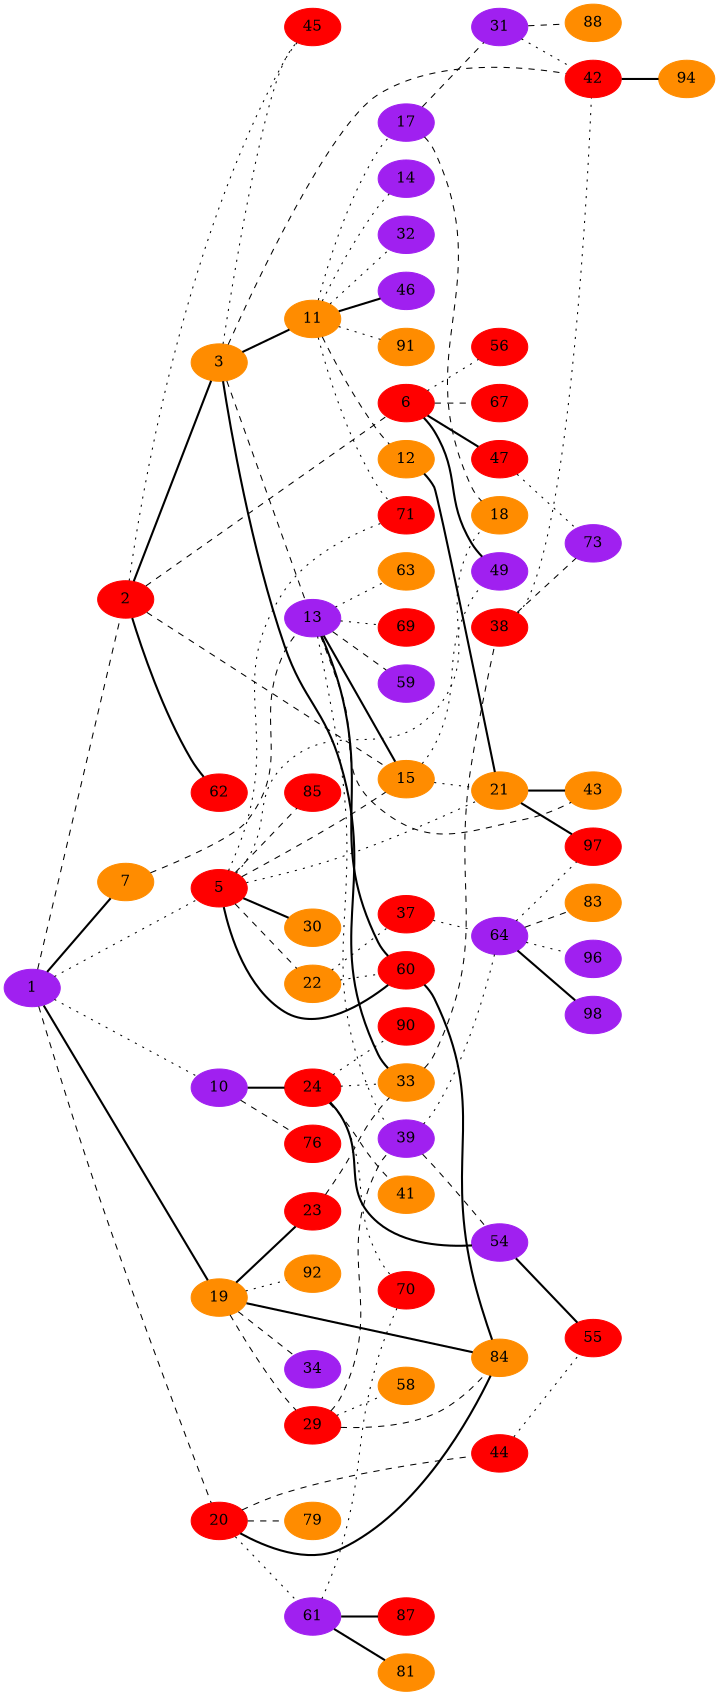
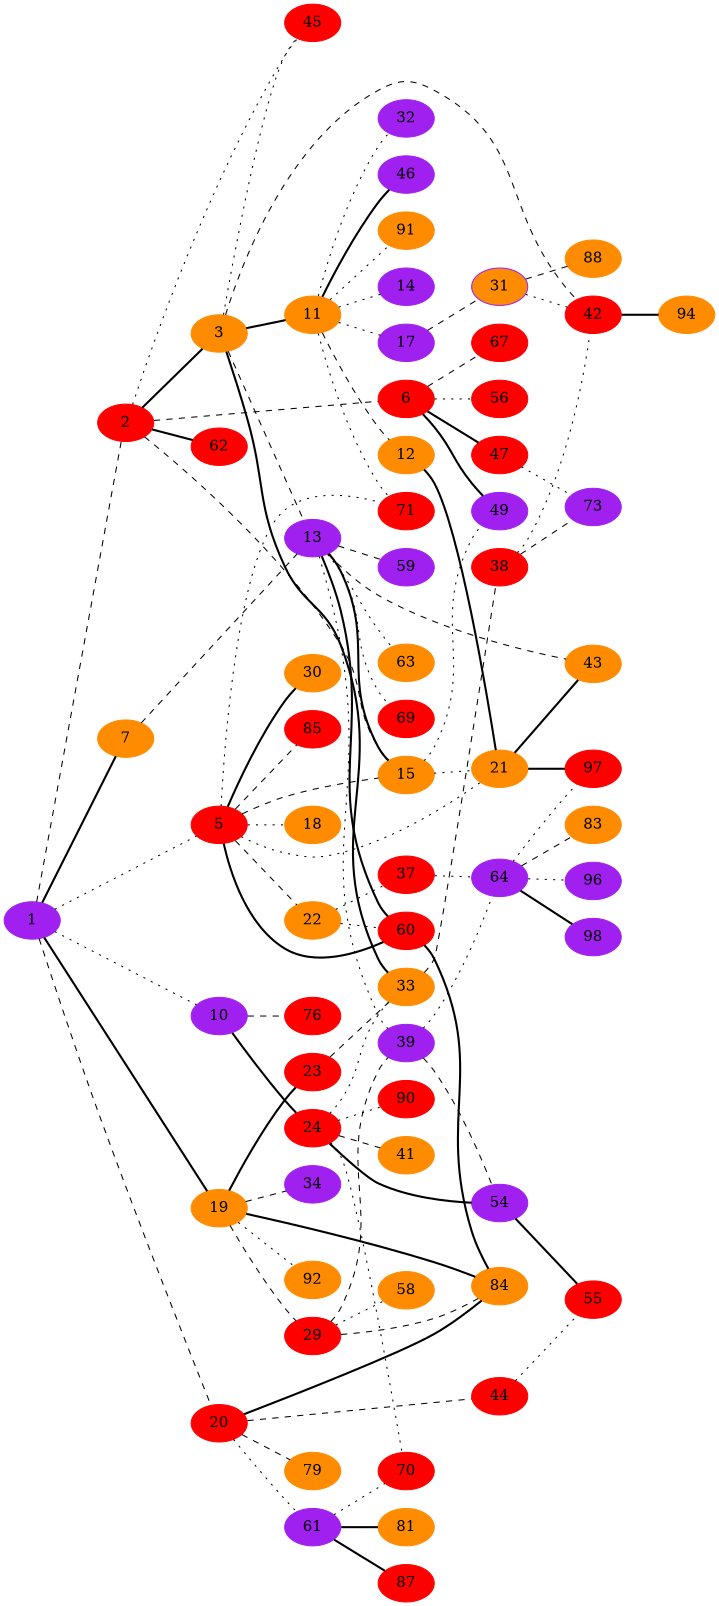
(500, 27) -> (500, 287)
(453, 319) -> none
